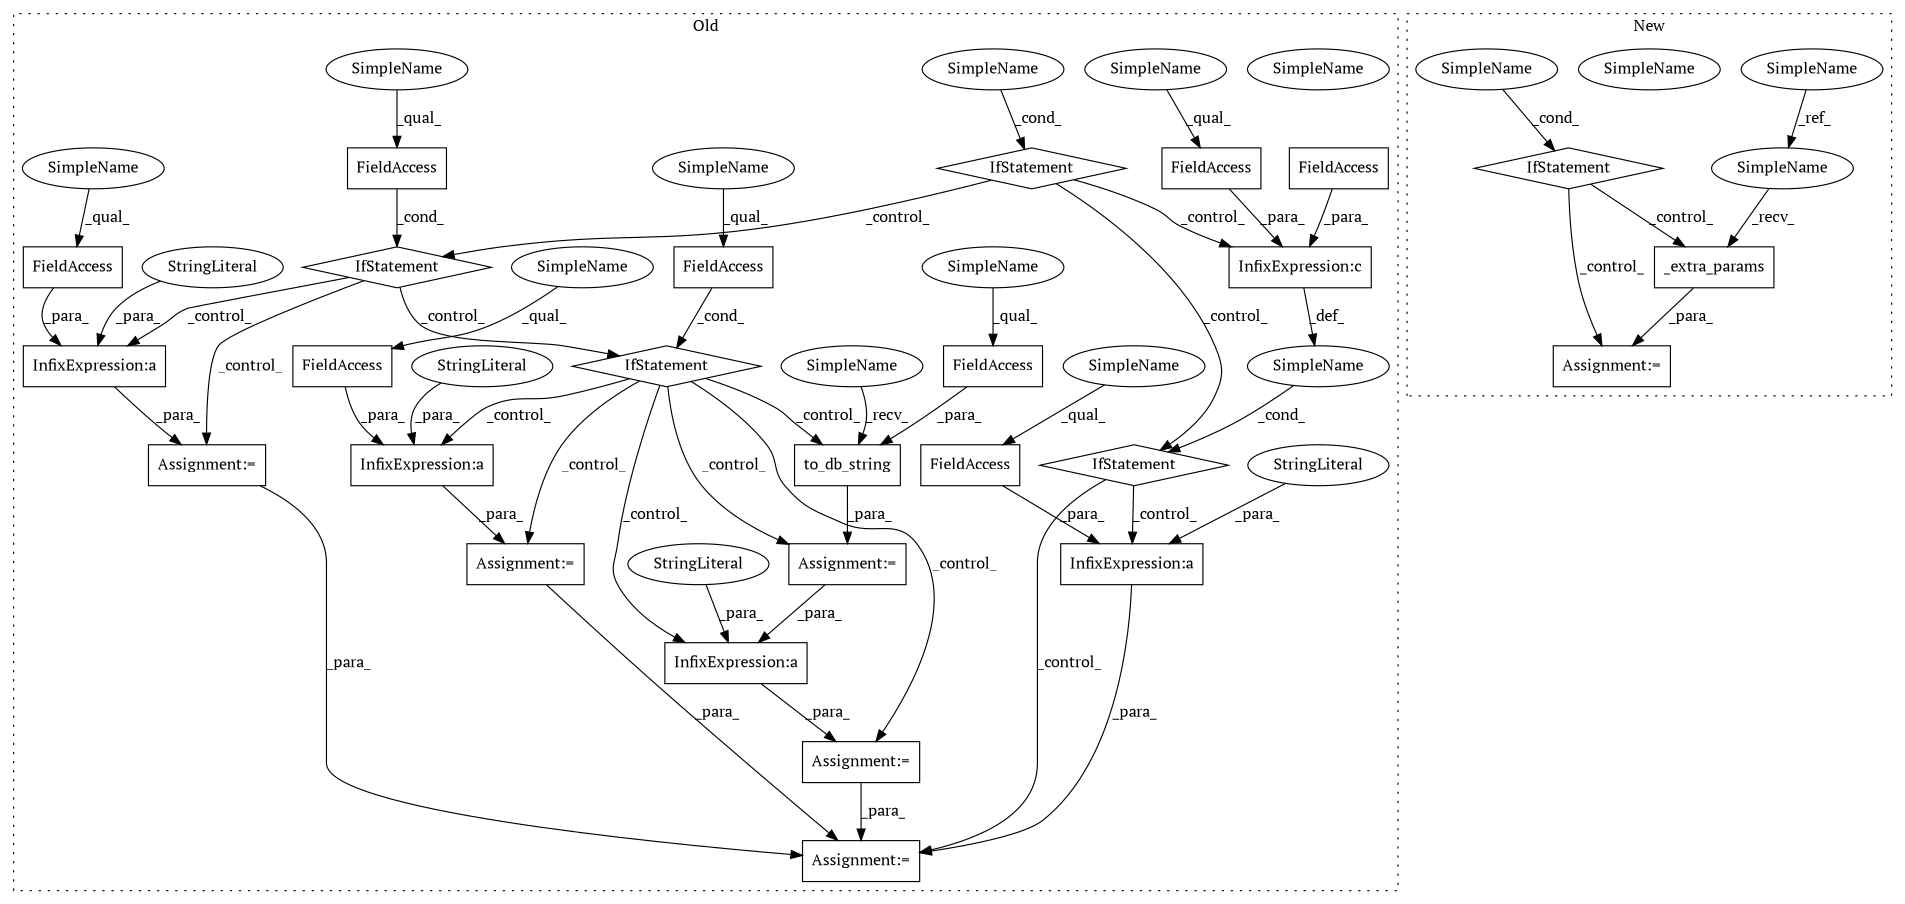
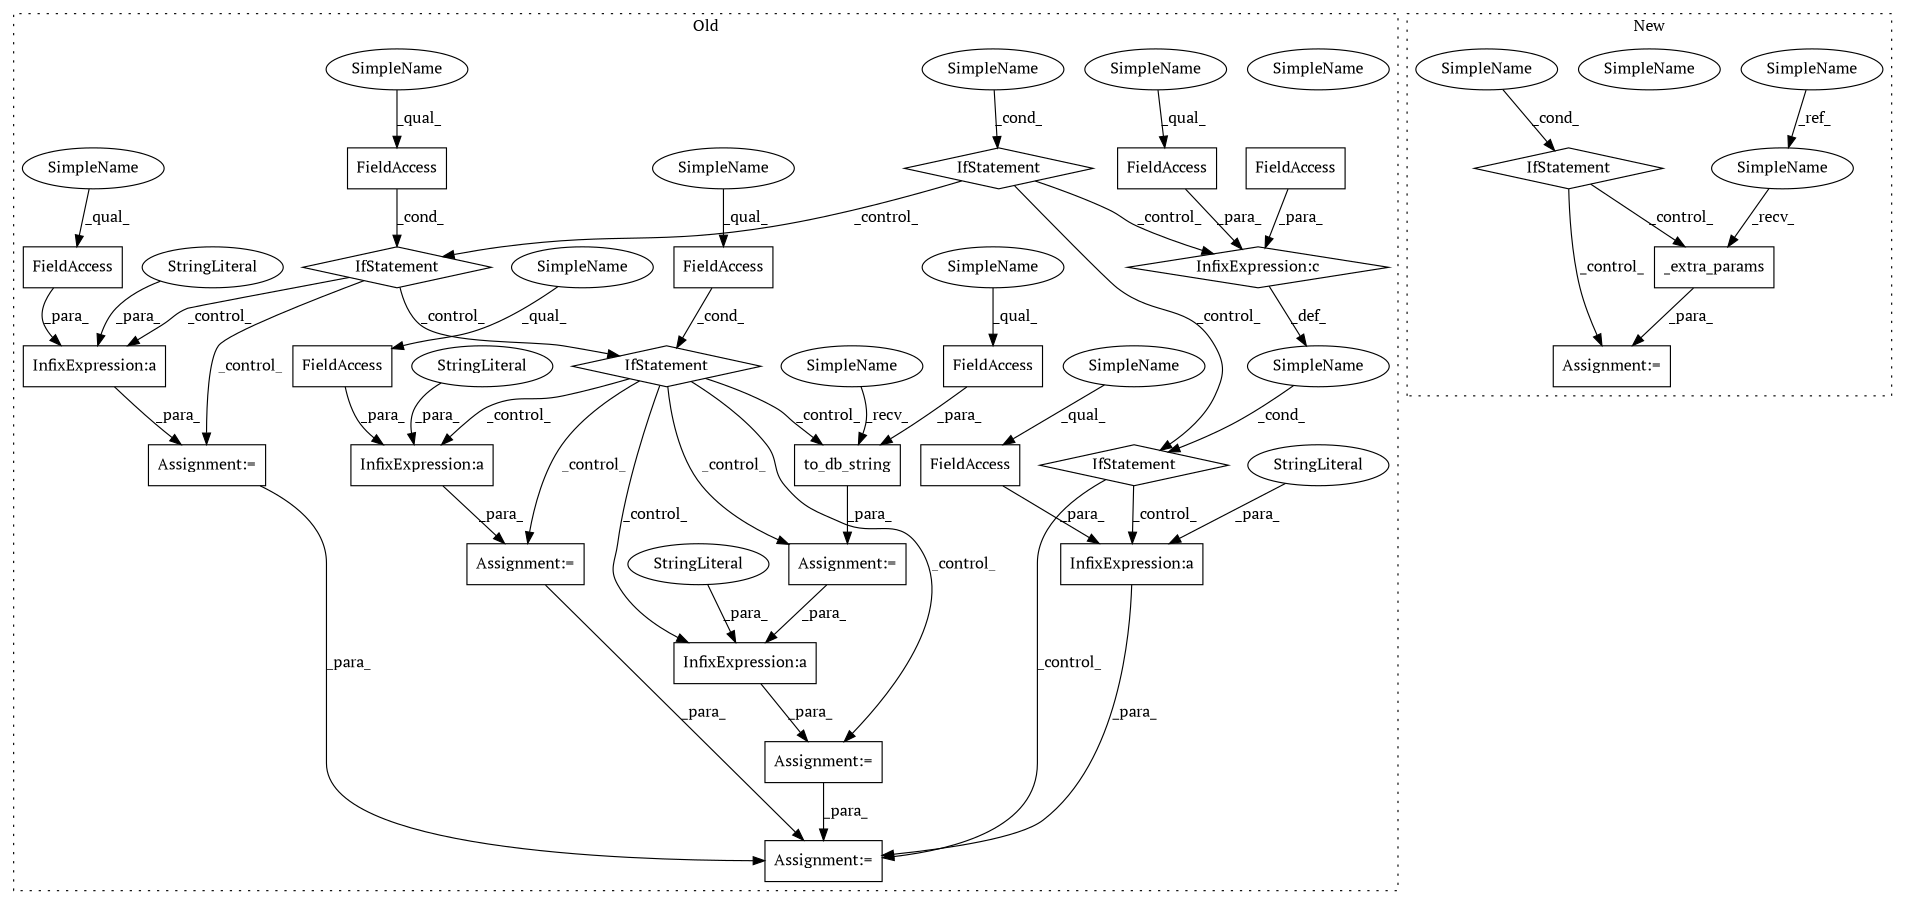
(1300, 267) -> (1258, 267)
